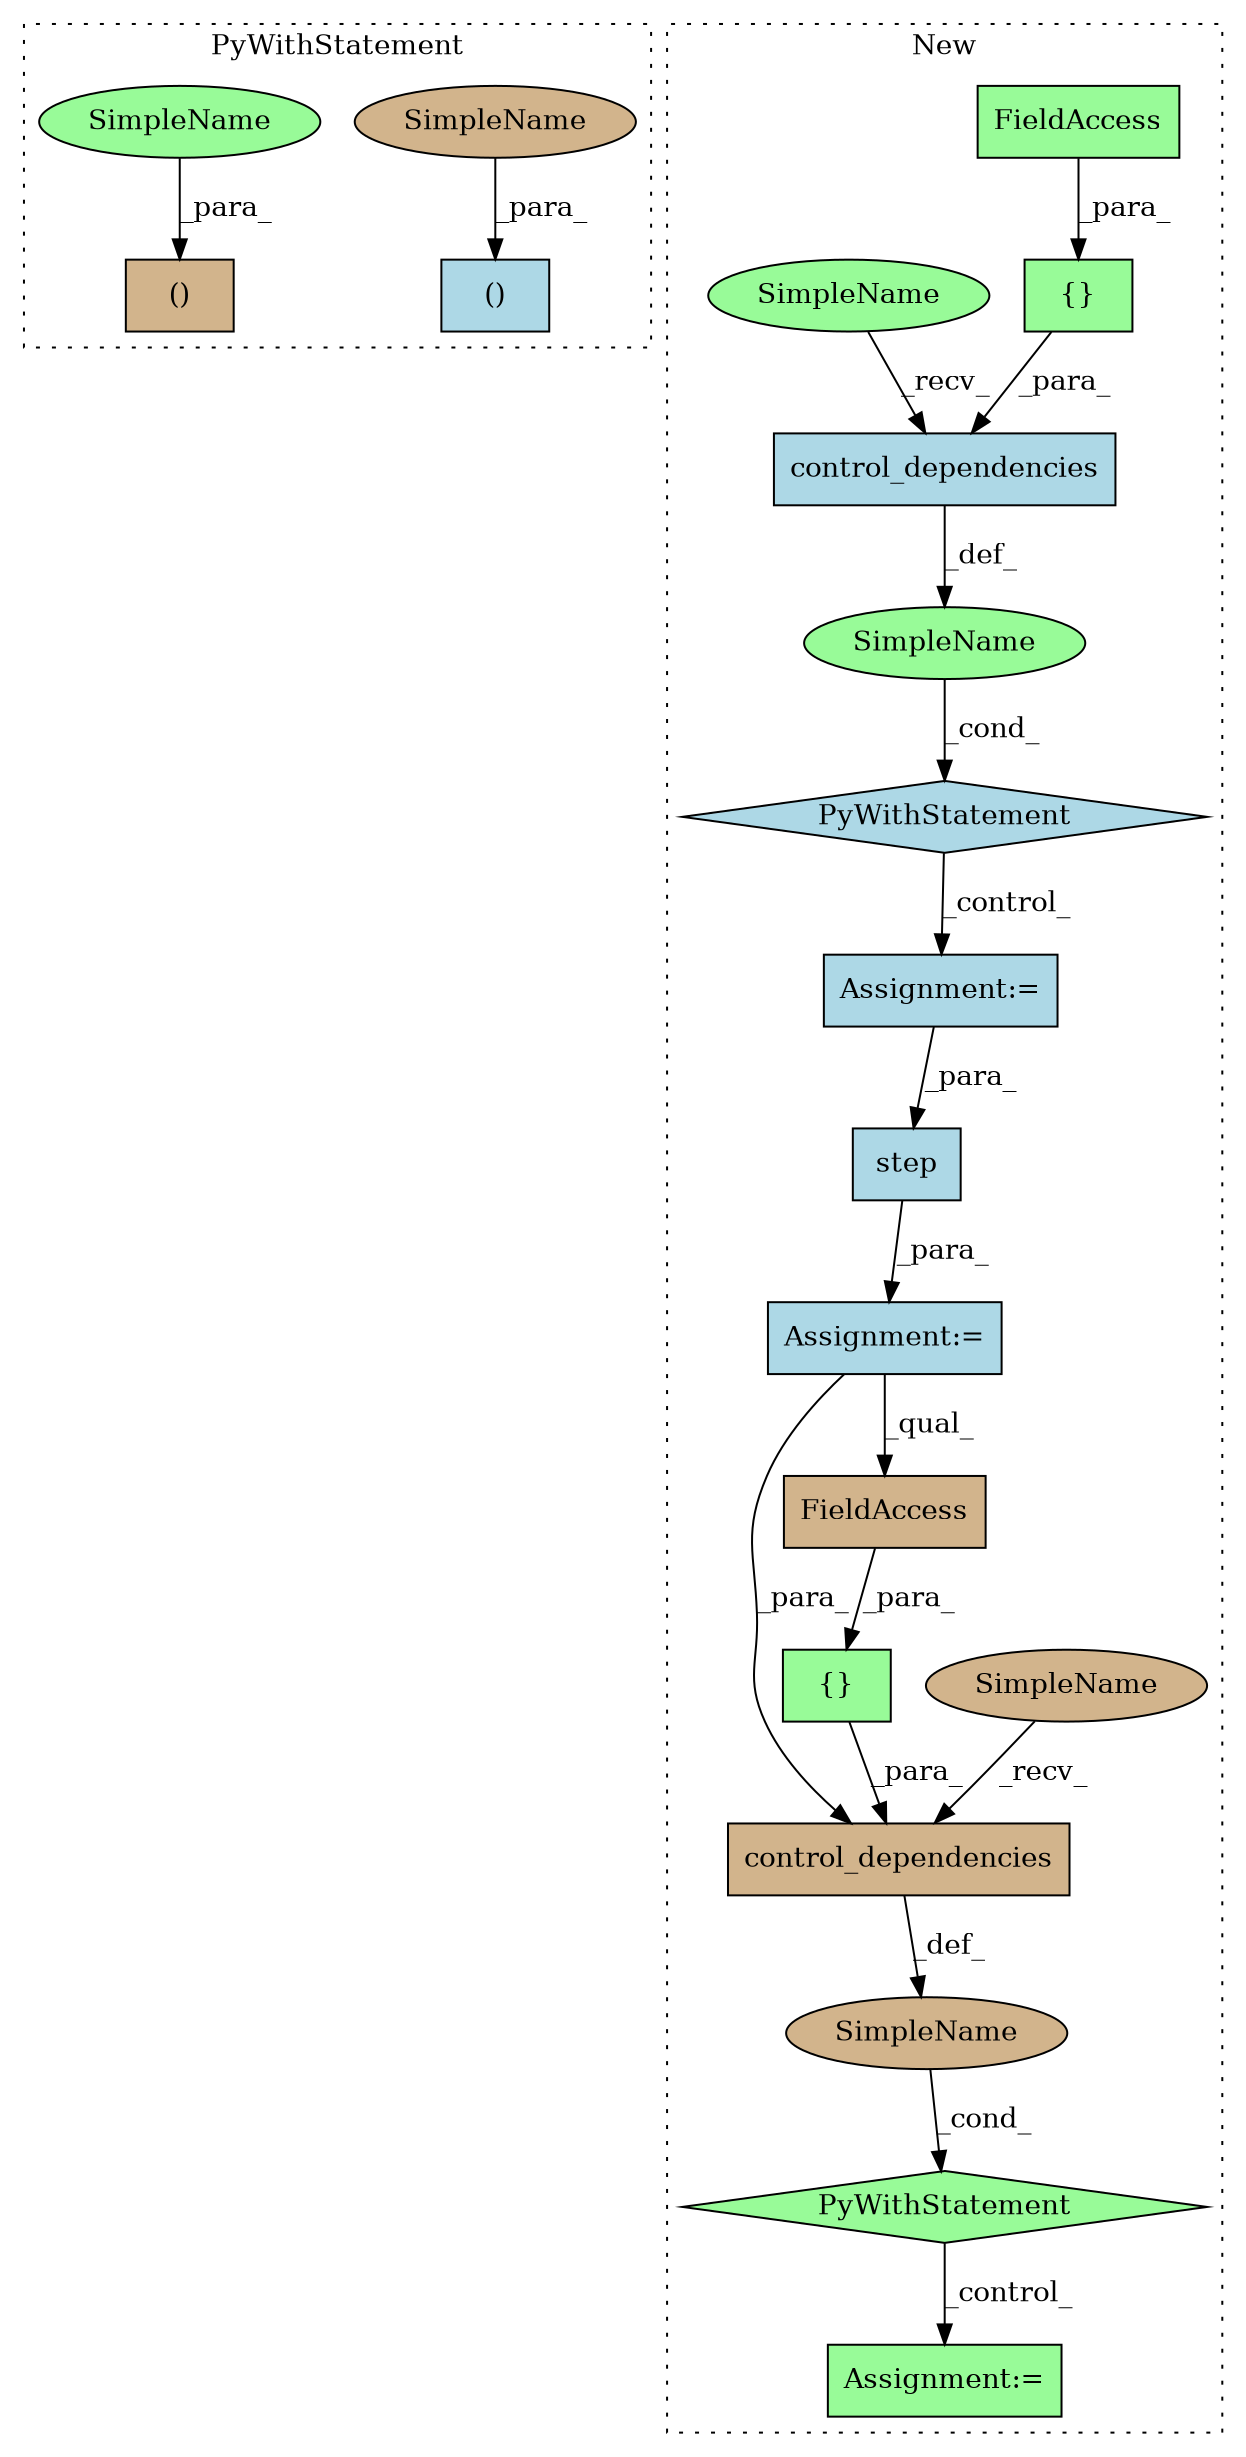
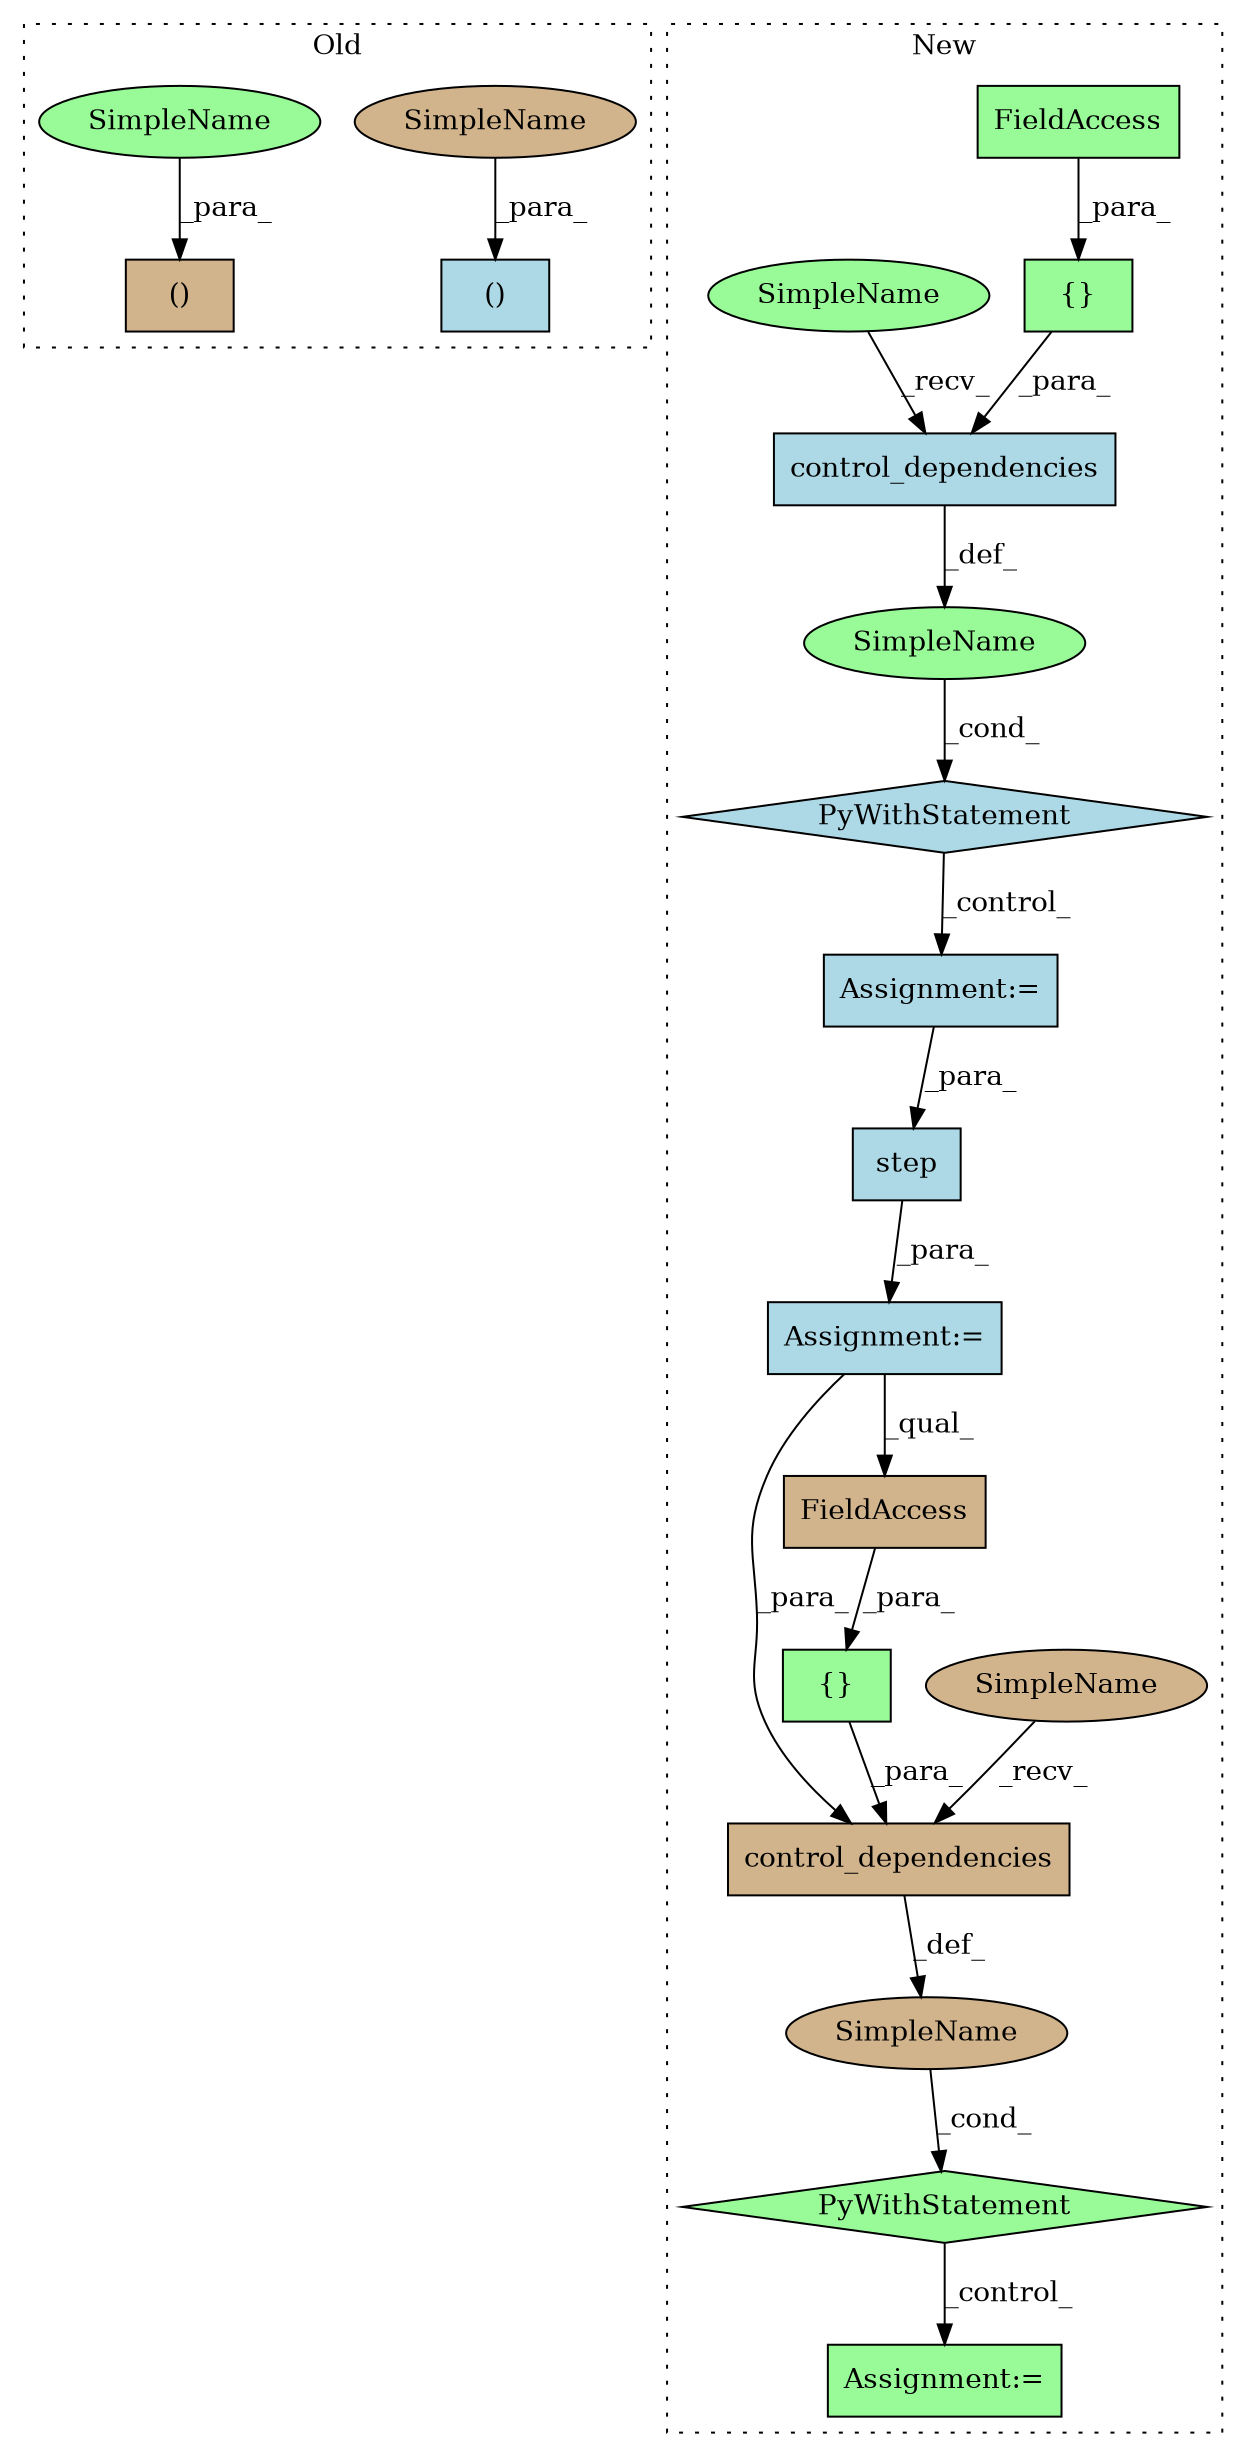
(338, 47) -> (338, 47)
